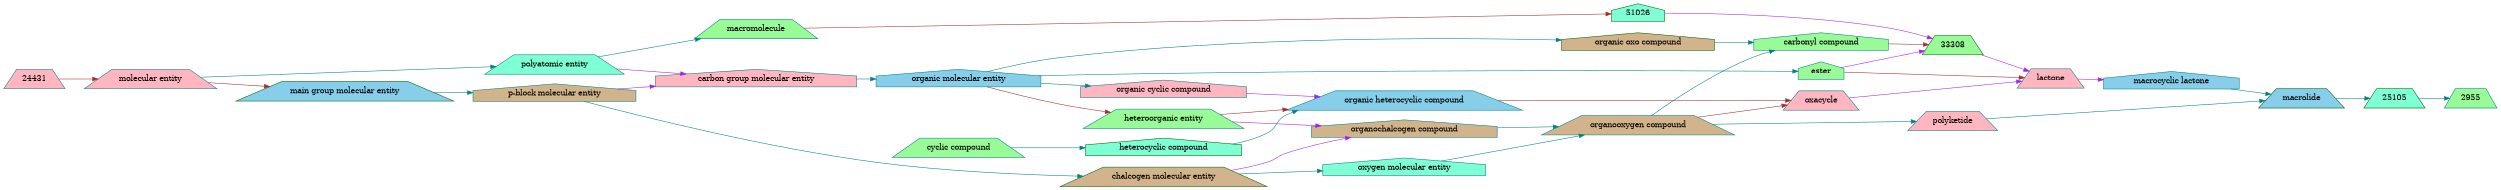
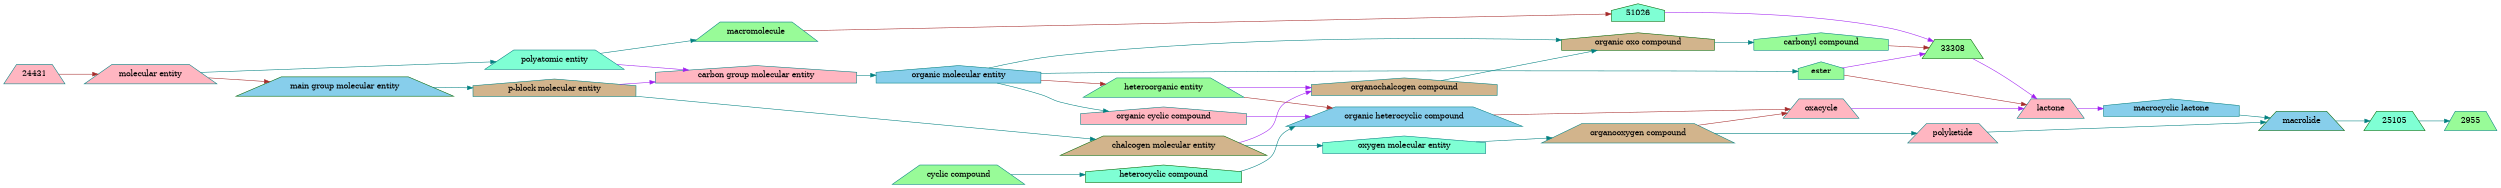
(1708, 79) -> none
(1525, 127) -> (1516, 66)
